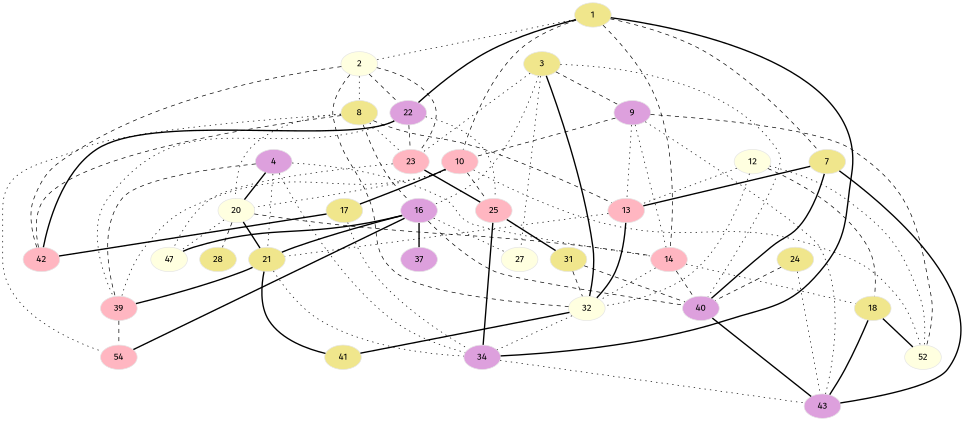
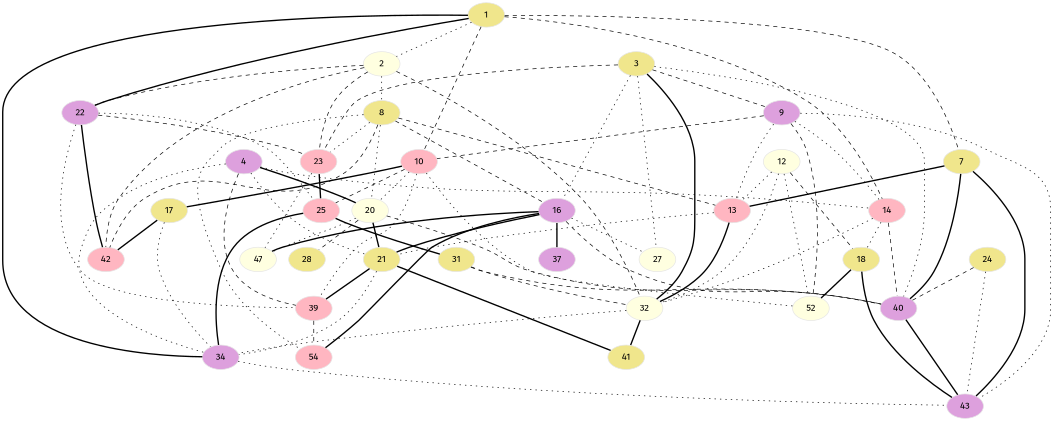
(468, 119) -> (464, 75)
(483, 237) -> (628, 289)
